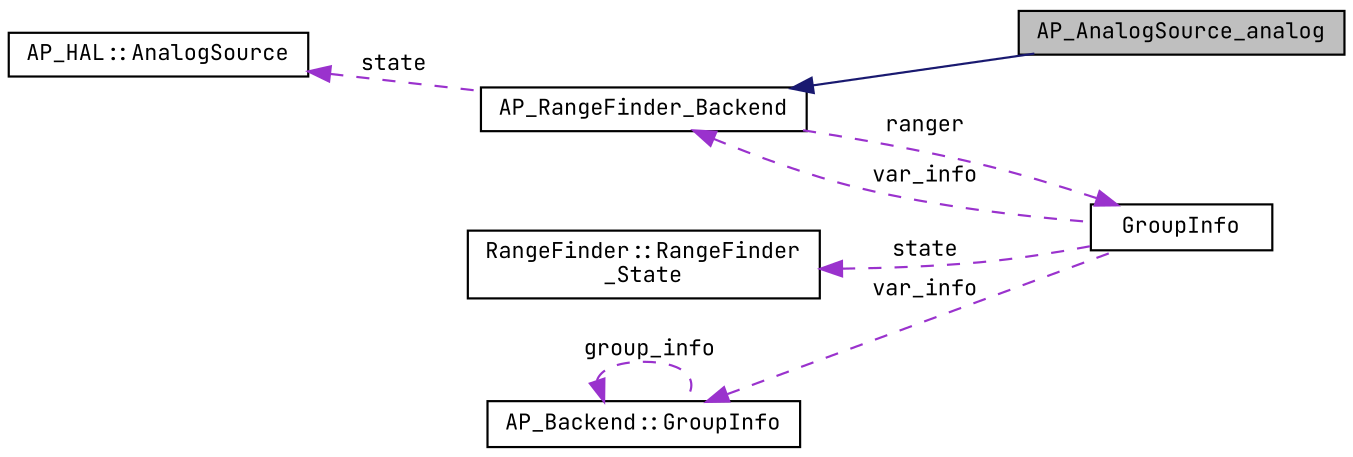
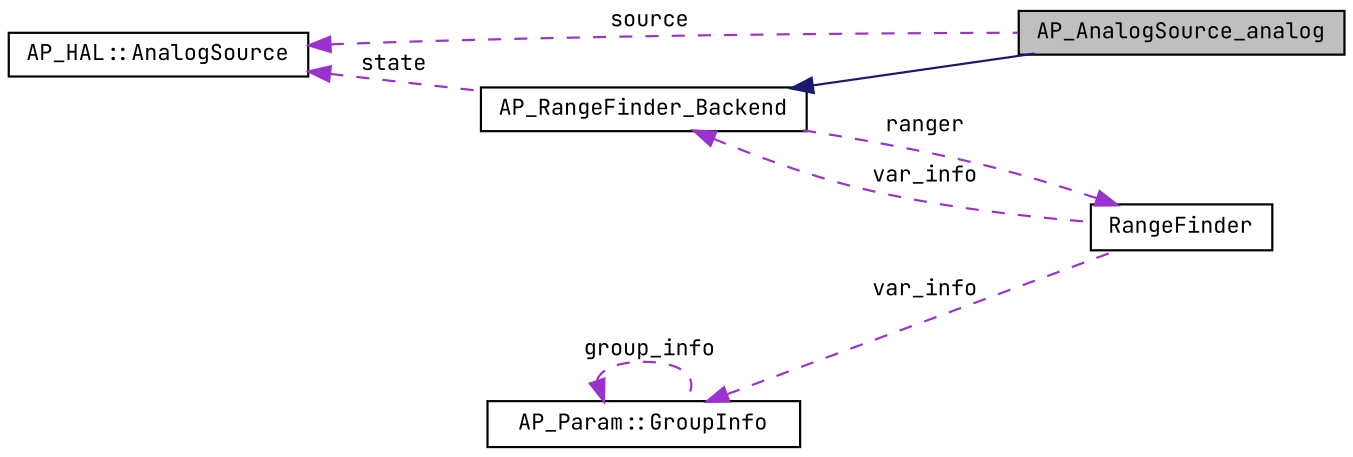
none -> (674, 36)
(1182, 227) -> (1182, 227)
(644, 265) -> none
(644, 424) -> (644, 424)
